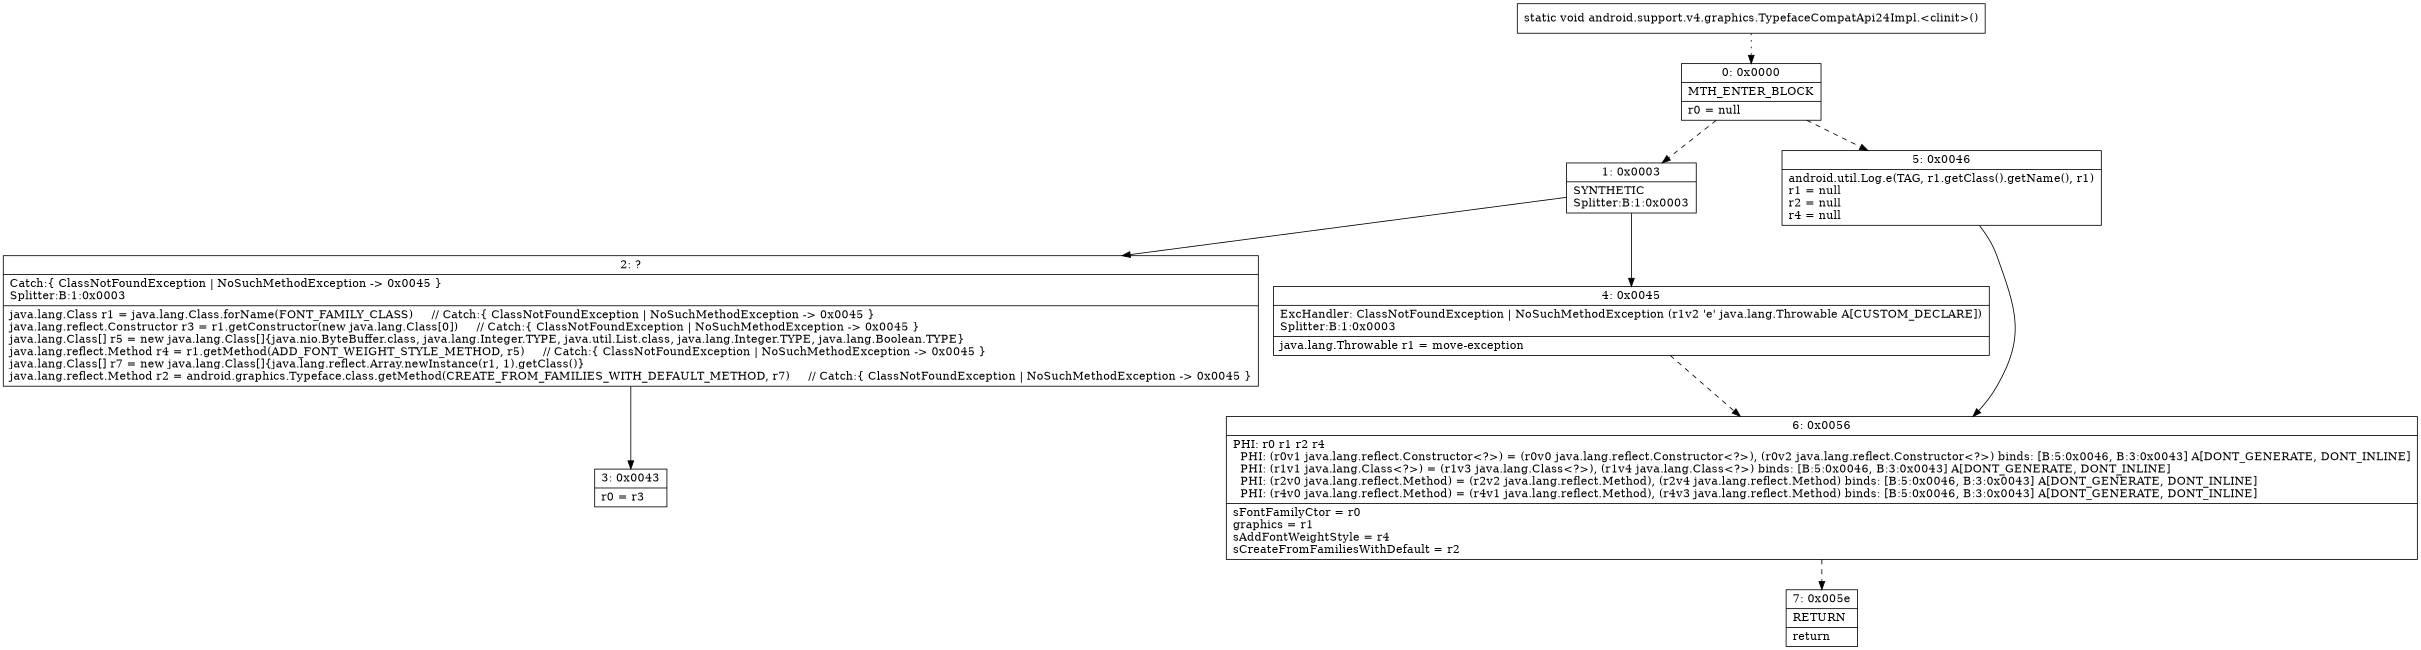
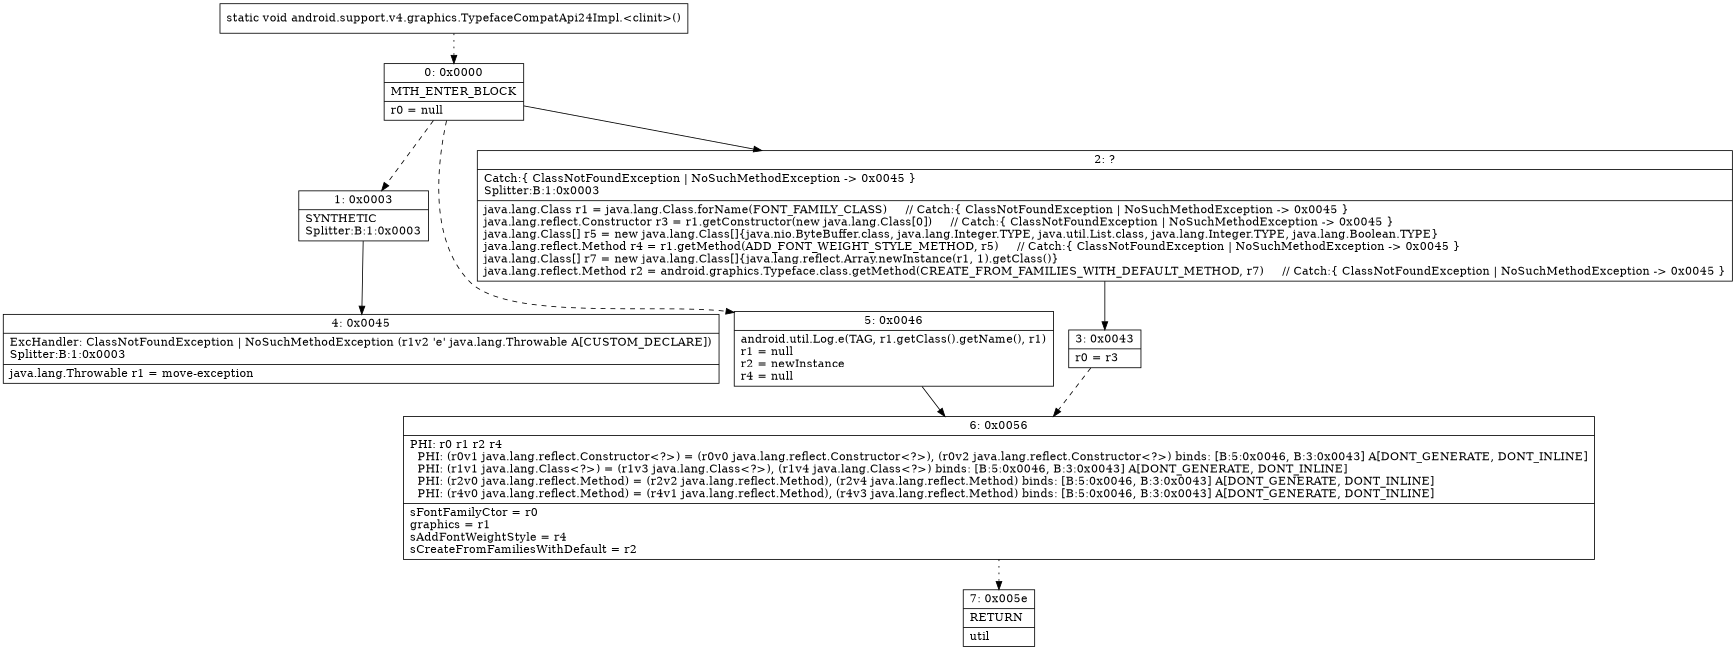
(1815, 203) -> (793, 364)
(1348, 226) -> (639, 127)
(1702, 383) -> (1075, 389)
(1822, 570) -> (999, 570)
(1812, 637) -> (980, 637)
